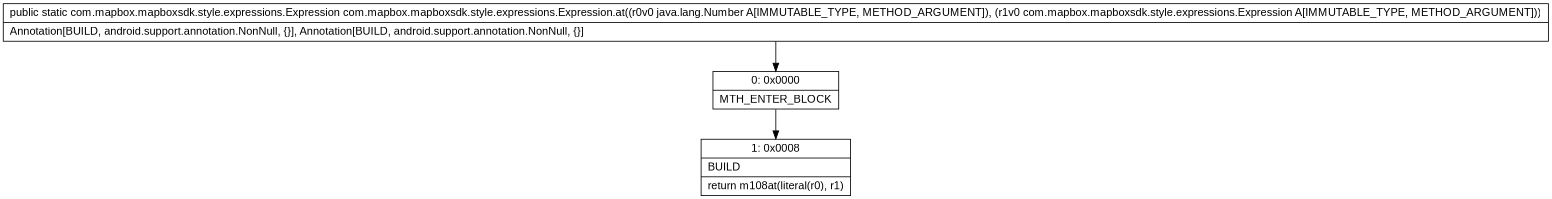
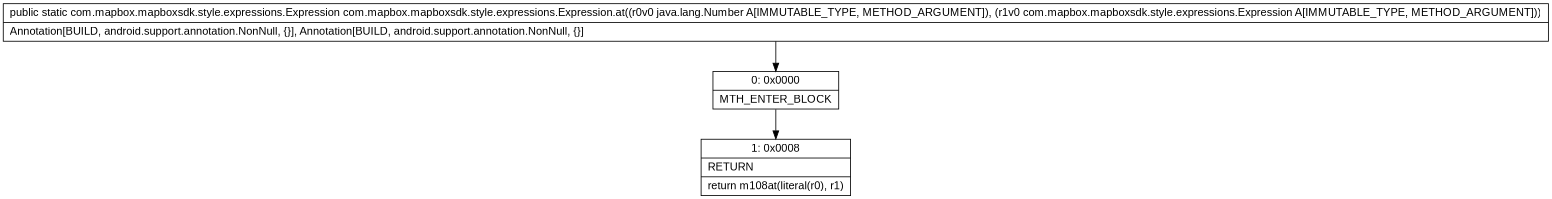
(724, 167) -> (731, 167)
